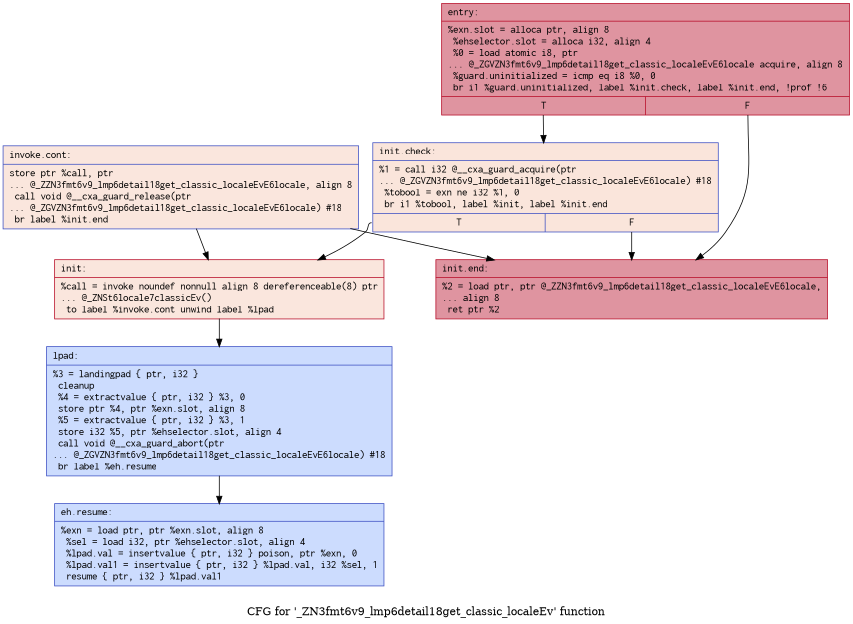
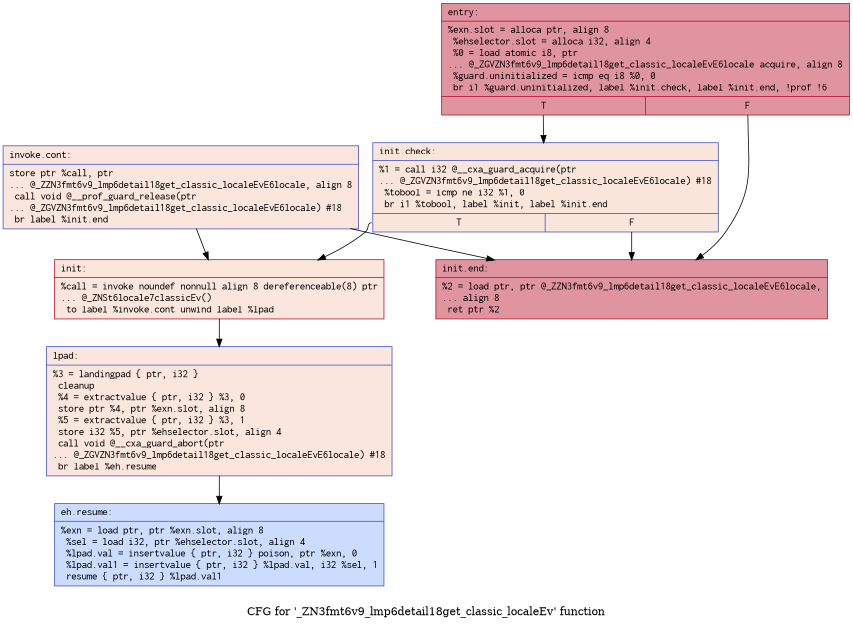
(449, 192) -> (452, 192)
(100, 196) -> (103, 196)
(219, 411) -> (219, 411)
